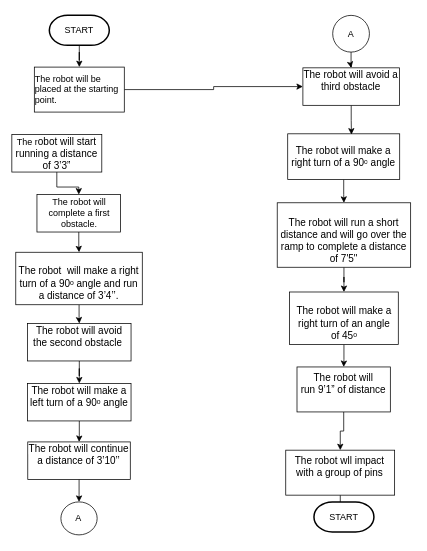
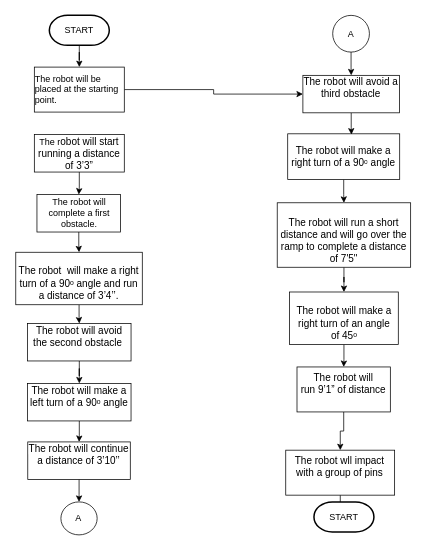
(351, 87) -> (351, 94)
(57, 153) -> (79, 153)
